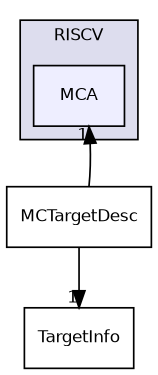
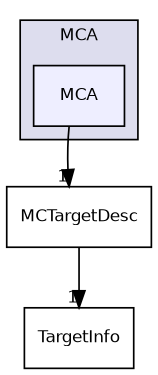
(79, 36) -> (79, 36)
(90, 165) -> (68, 150)
